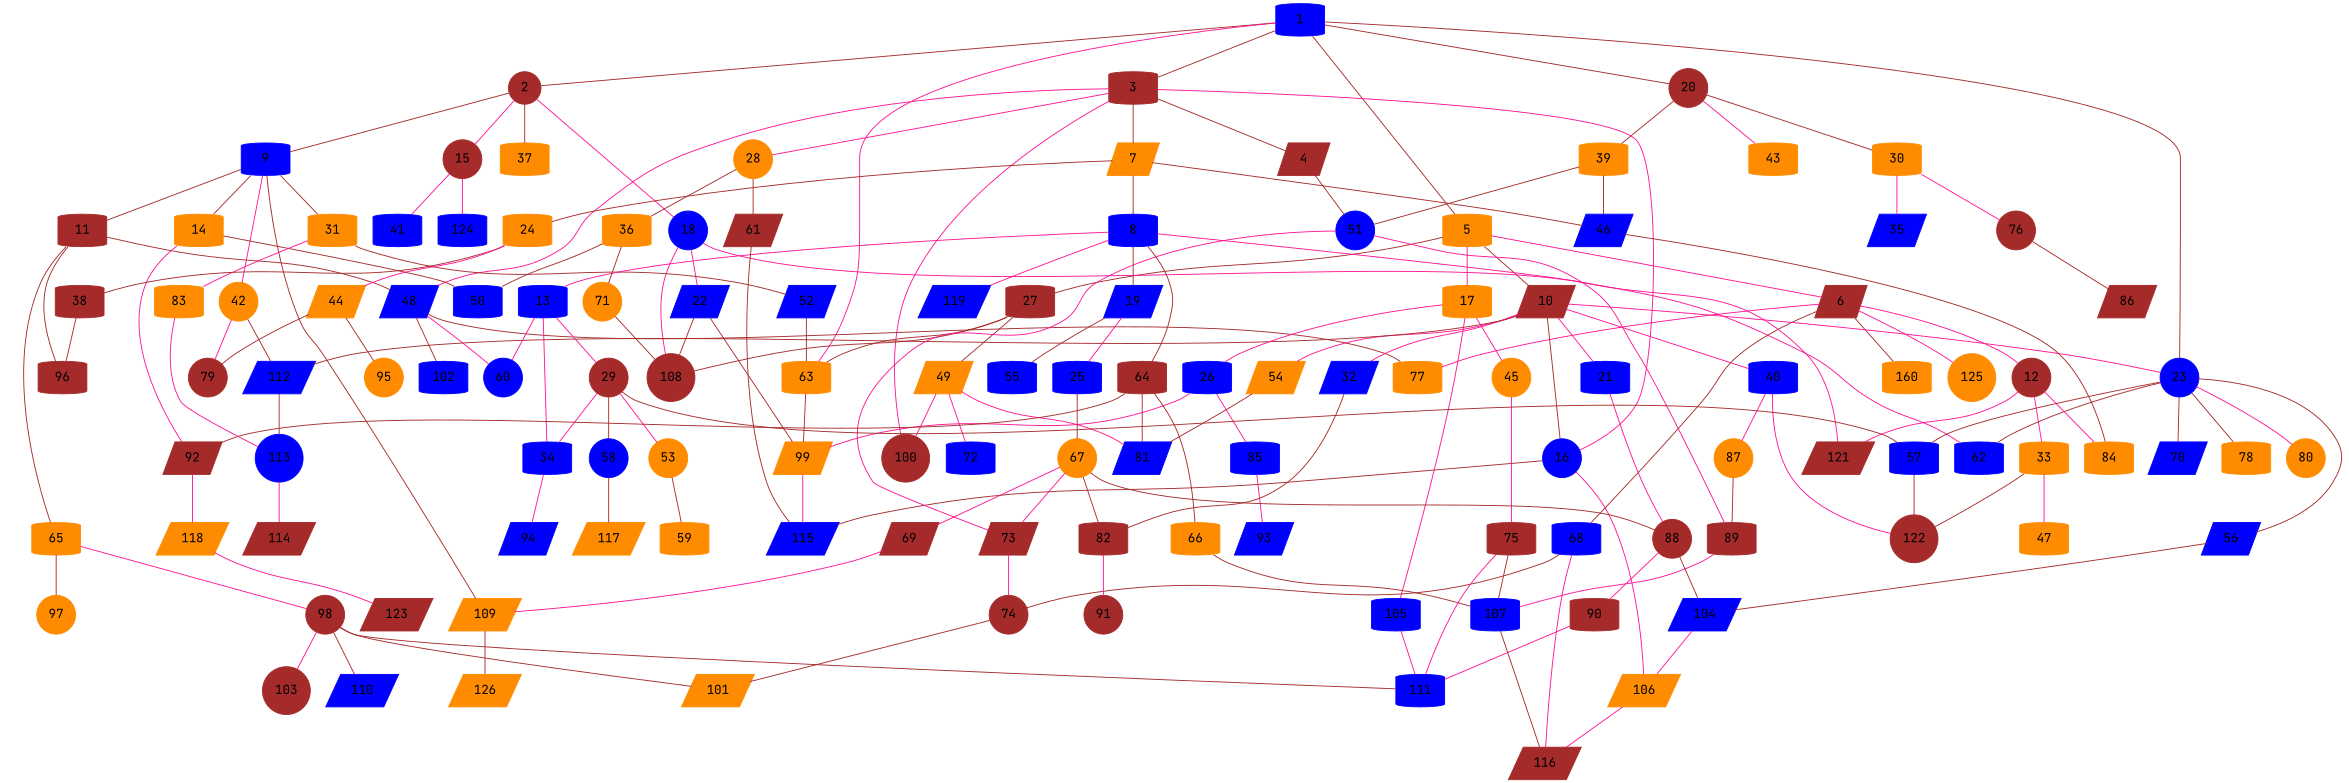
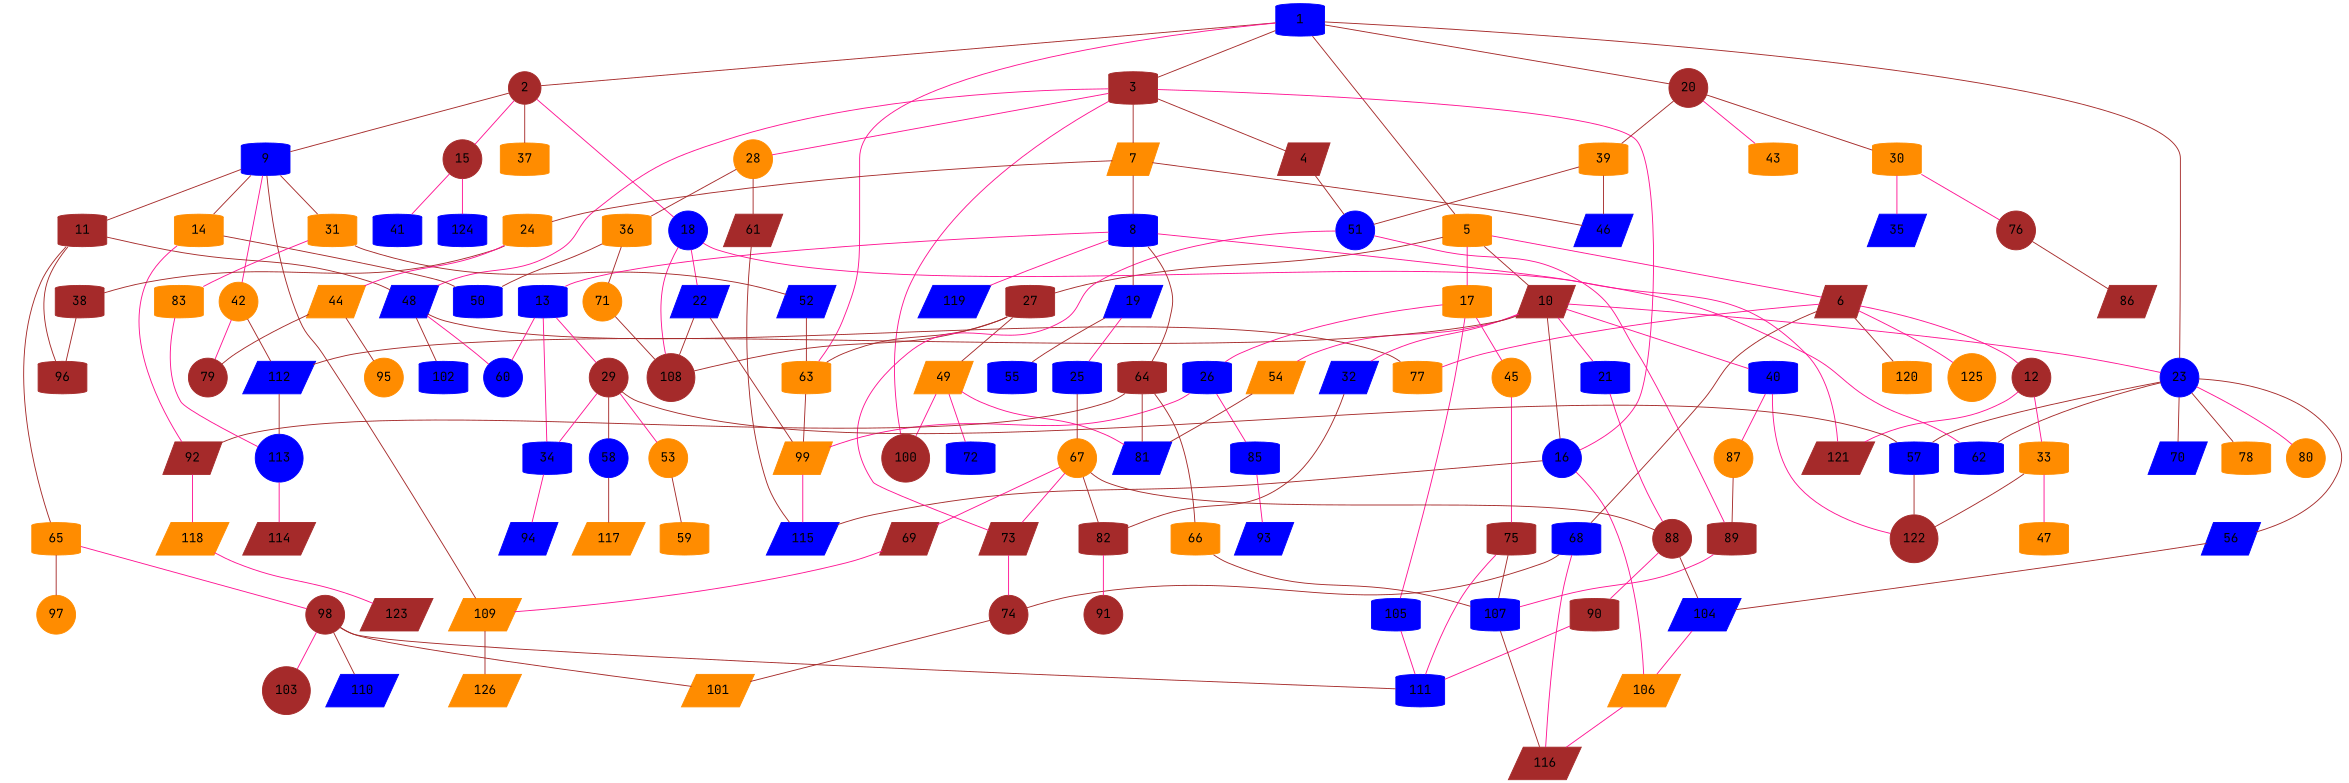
(1907, 378) -> (1907, 378)
(2109, 458) -> none
